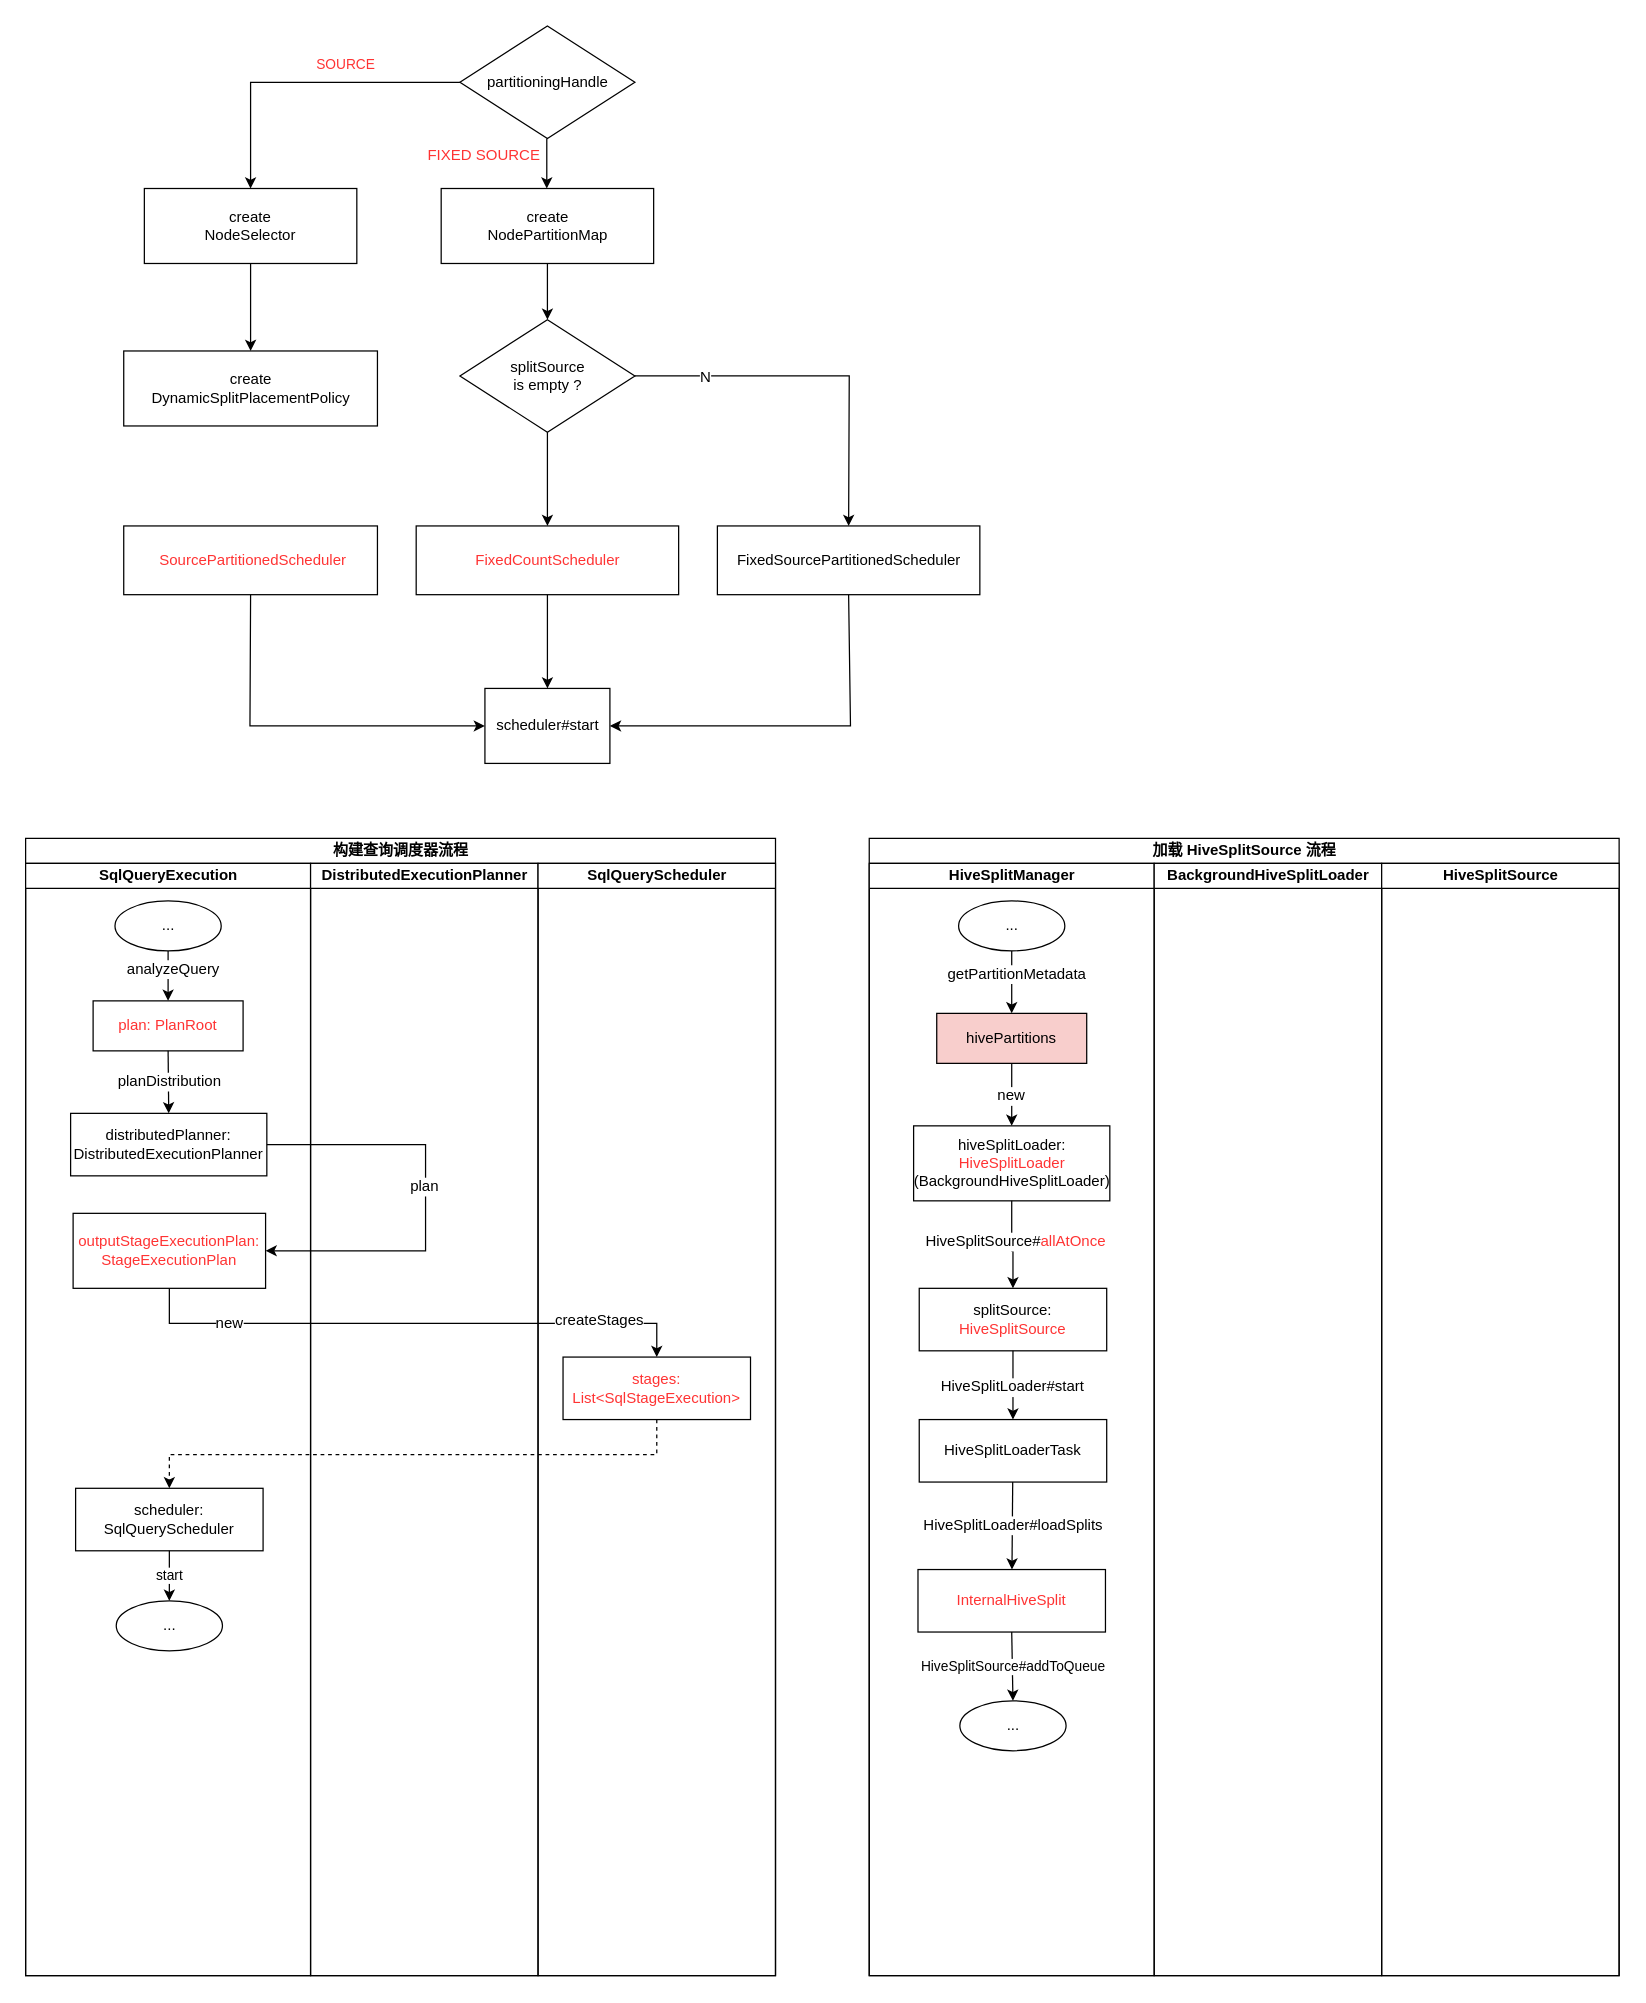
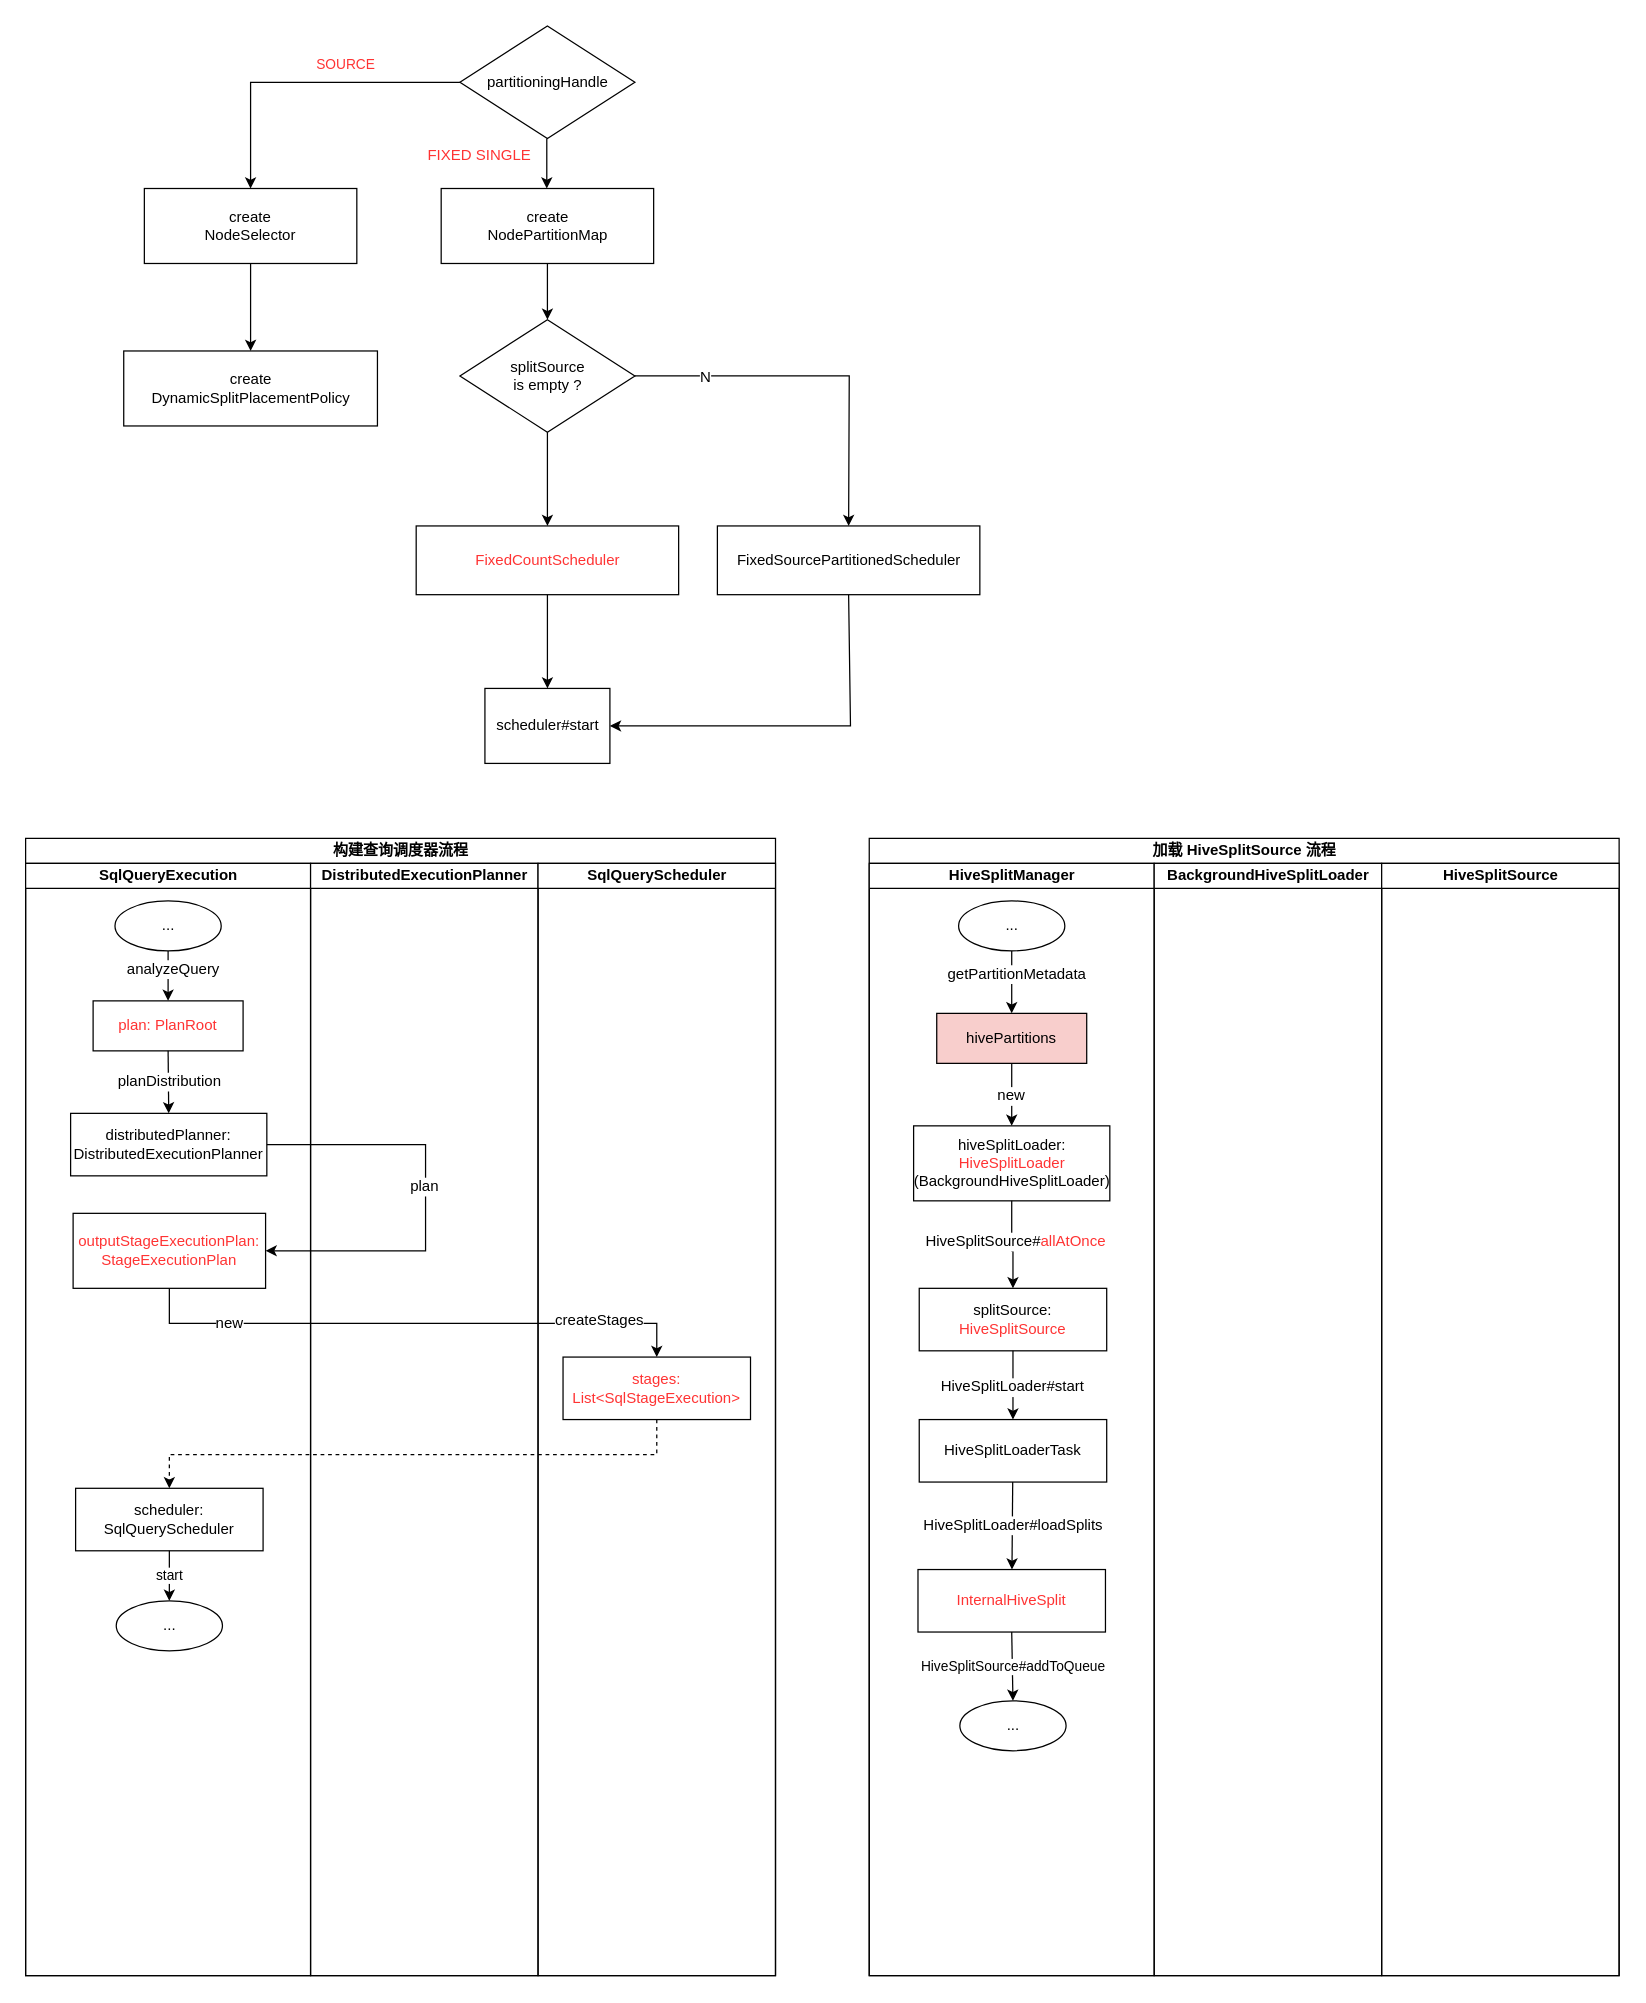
(477, 156) -> (477, 156)
(251, 560) -> none
(298, 726) -> none
